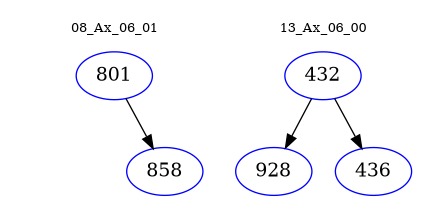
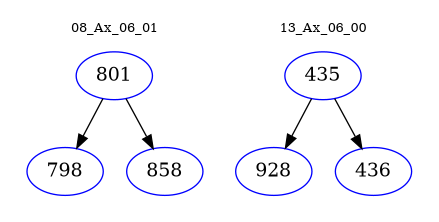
(323, 76) -> (323, 76)
none -> (65, 171)
